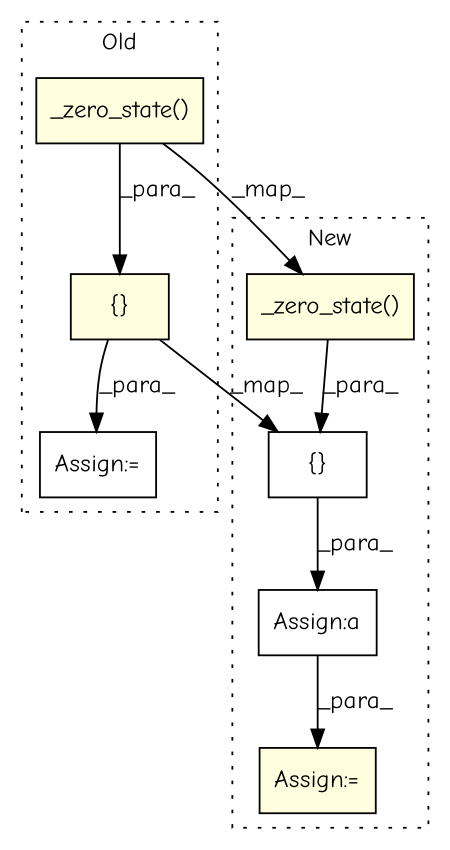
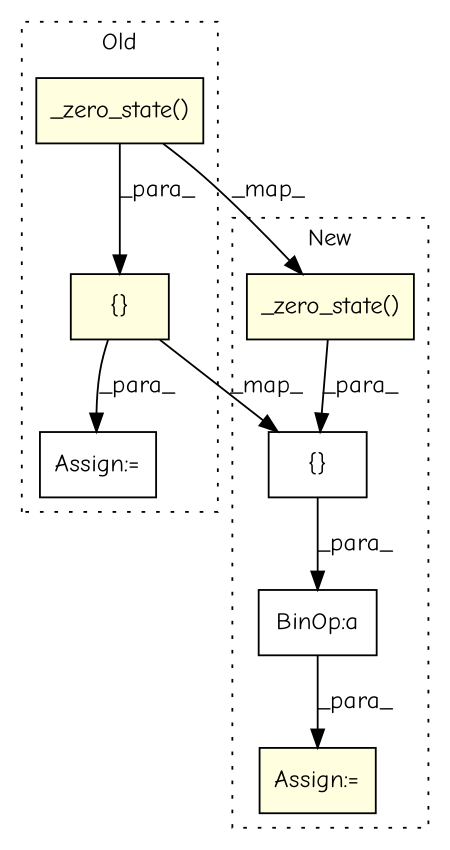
(318, 623) -> (318, 623)
